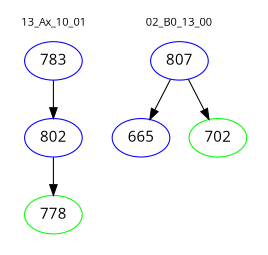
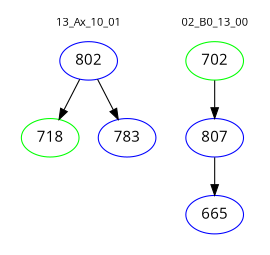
(53, 94) -> (105, 95)
(196, 95) -> (215, 94)
(53, 215) -> (50, 138)
